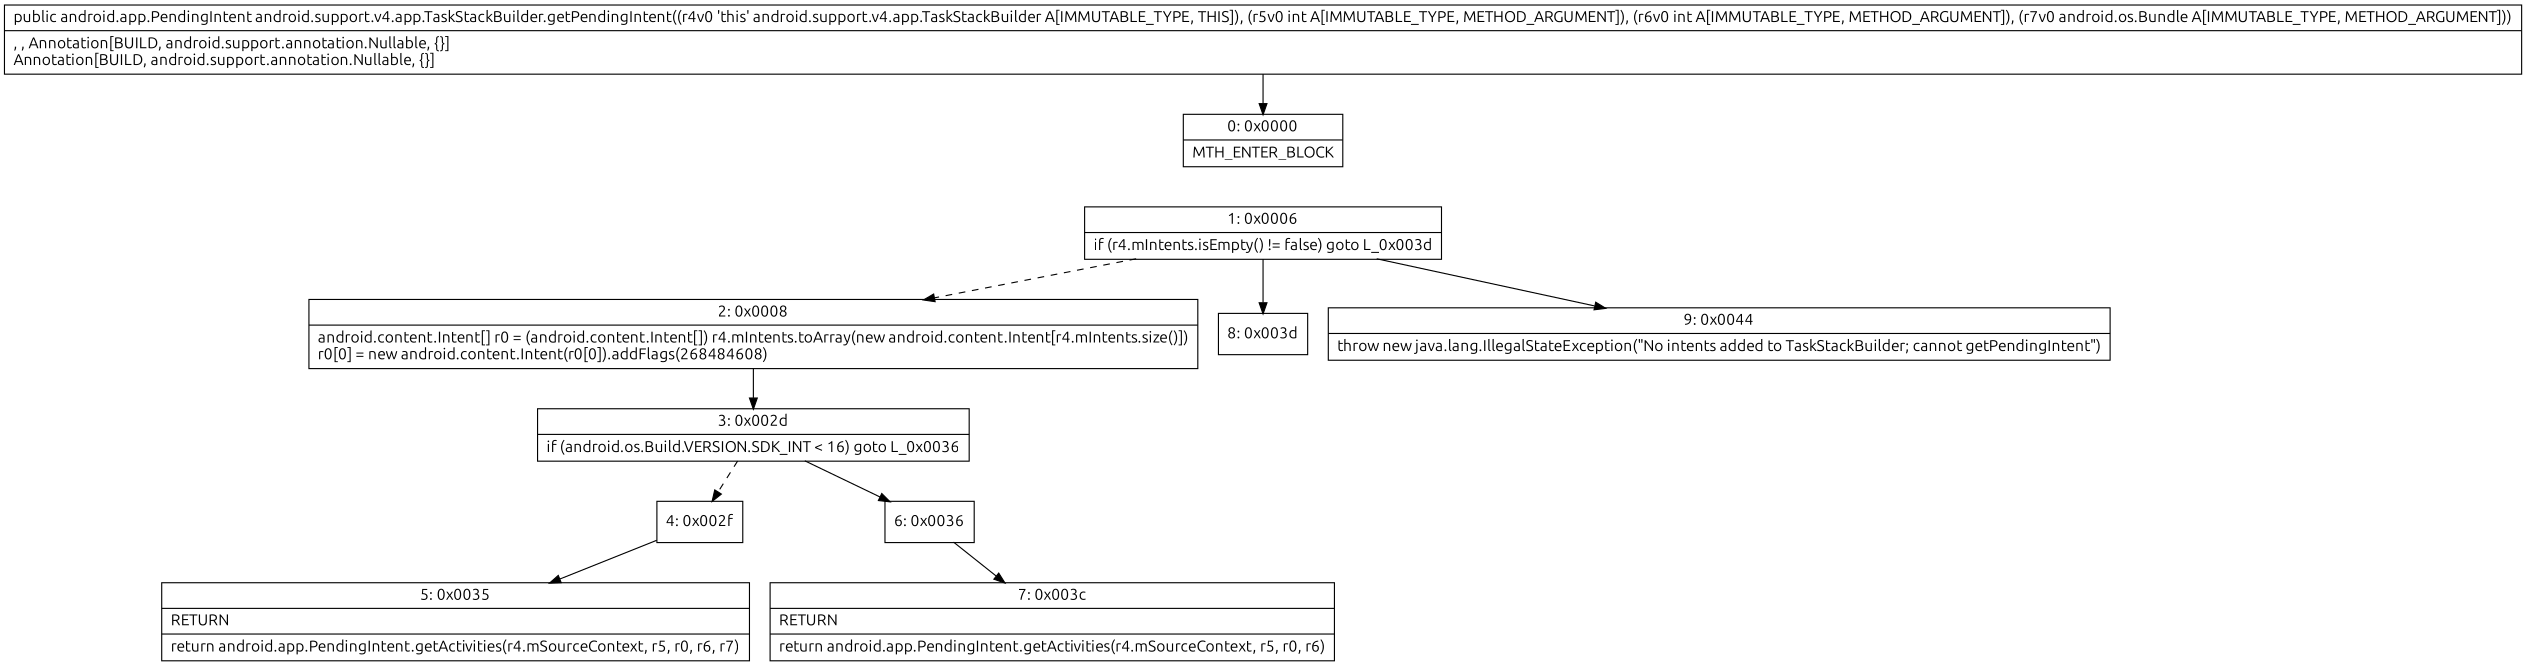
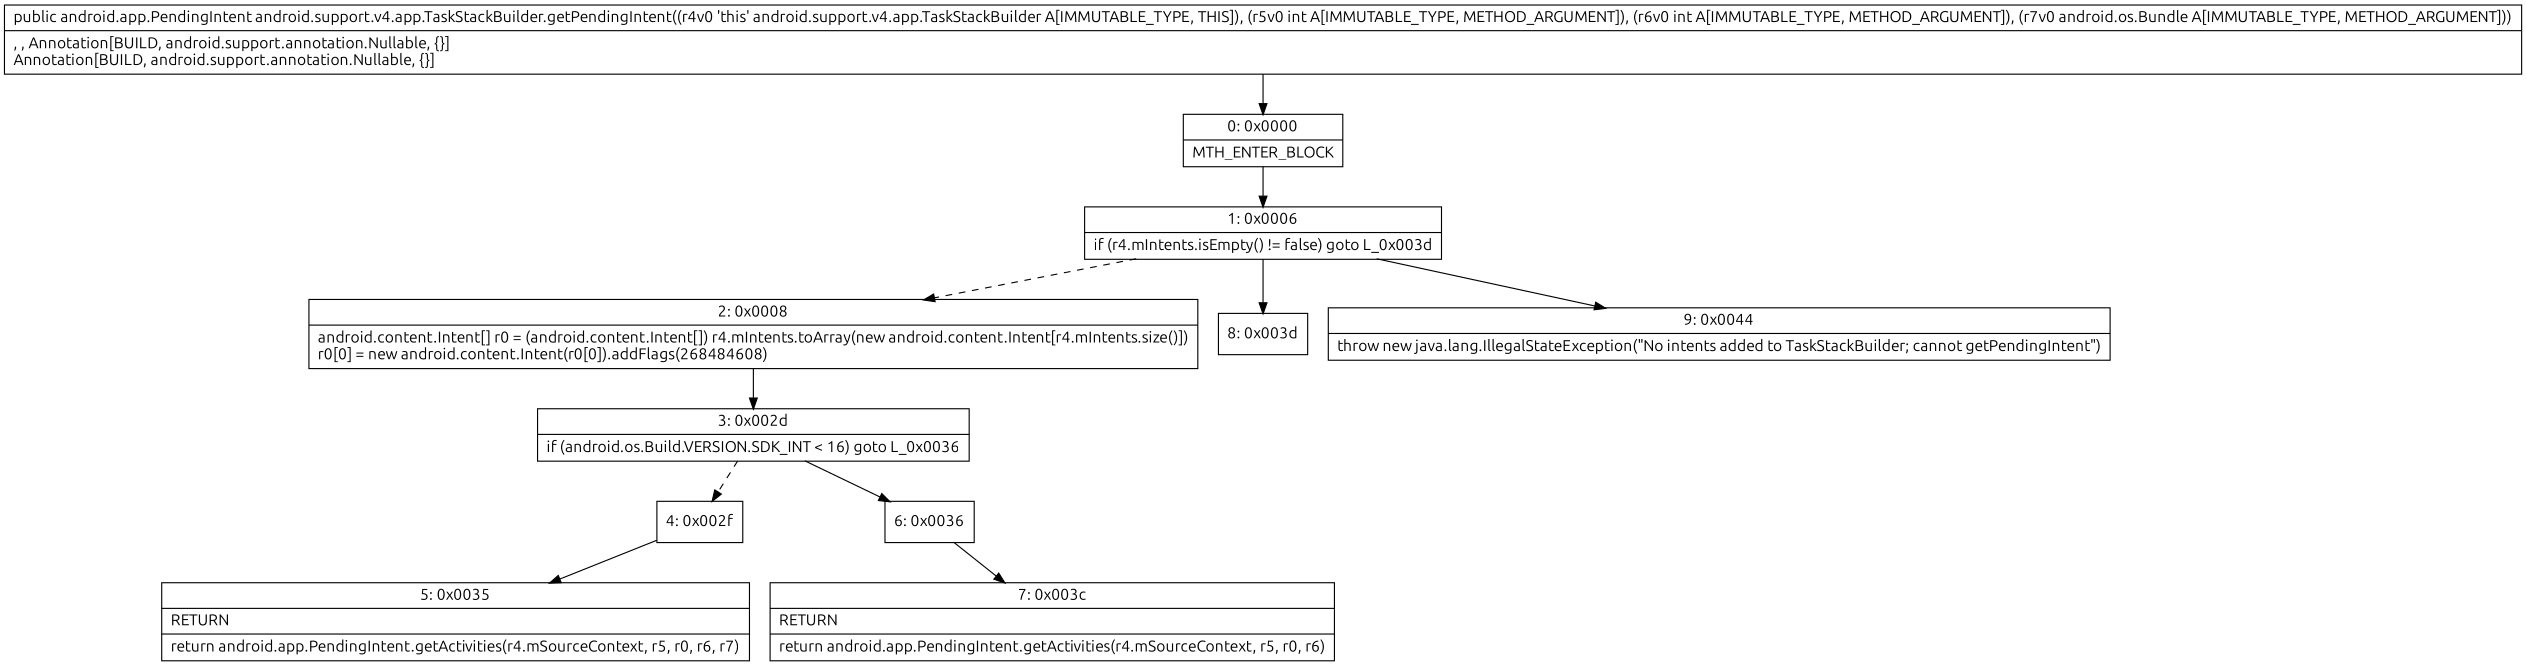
none -> (1263, 181)
